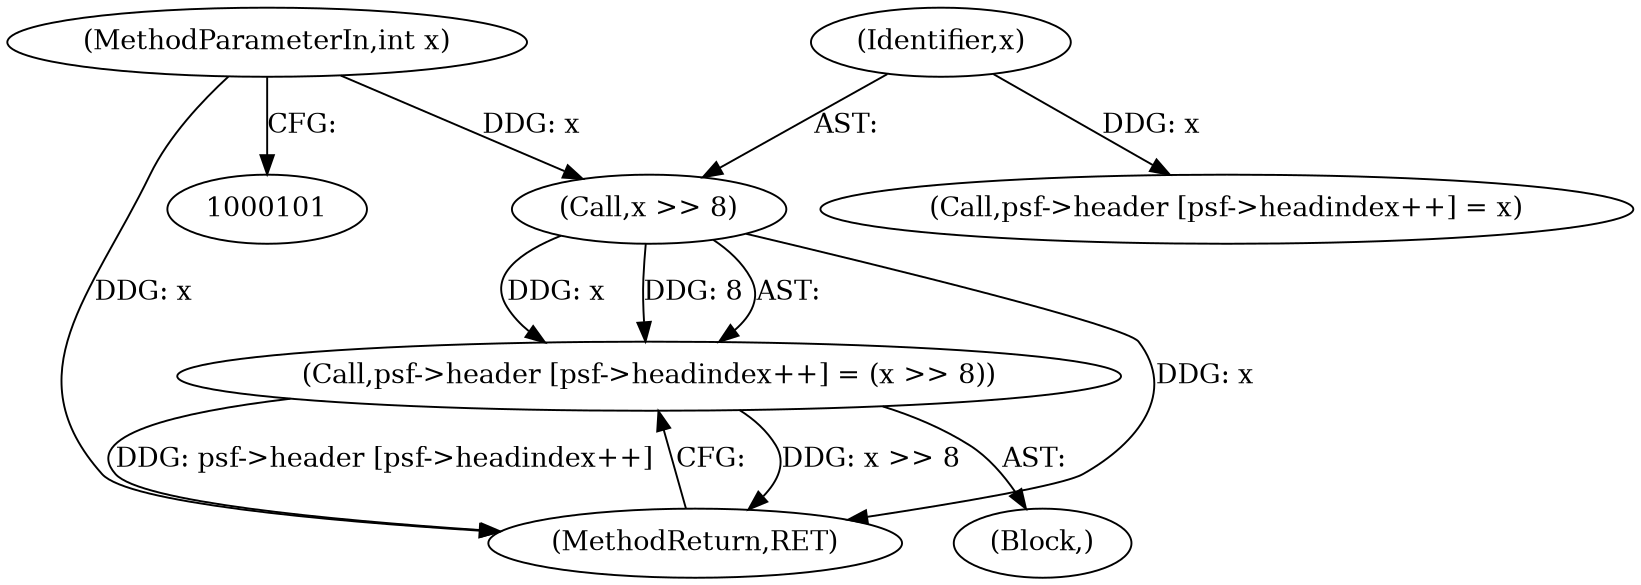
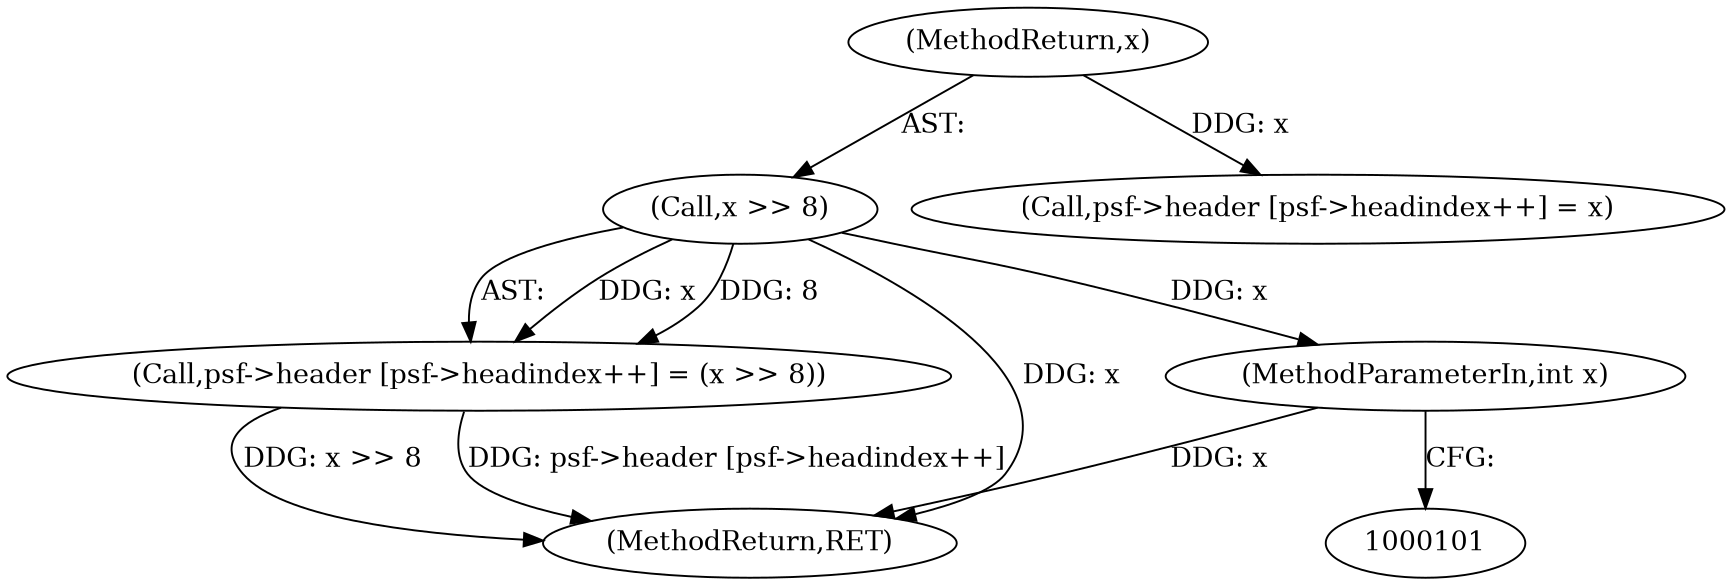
(941, 42) -> (1028, 42)
(453, 123) -> (1071, 281)
(675, 469) -> none
(1043, 543) -> none
